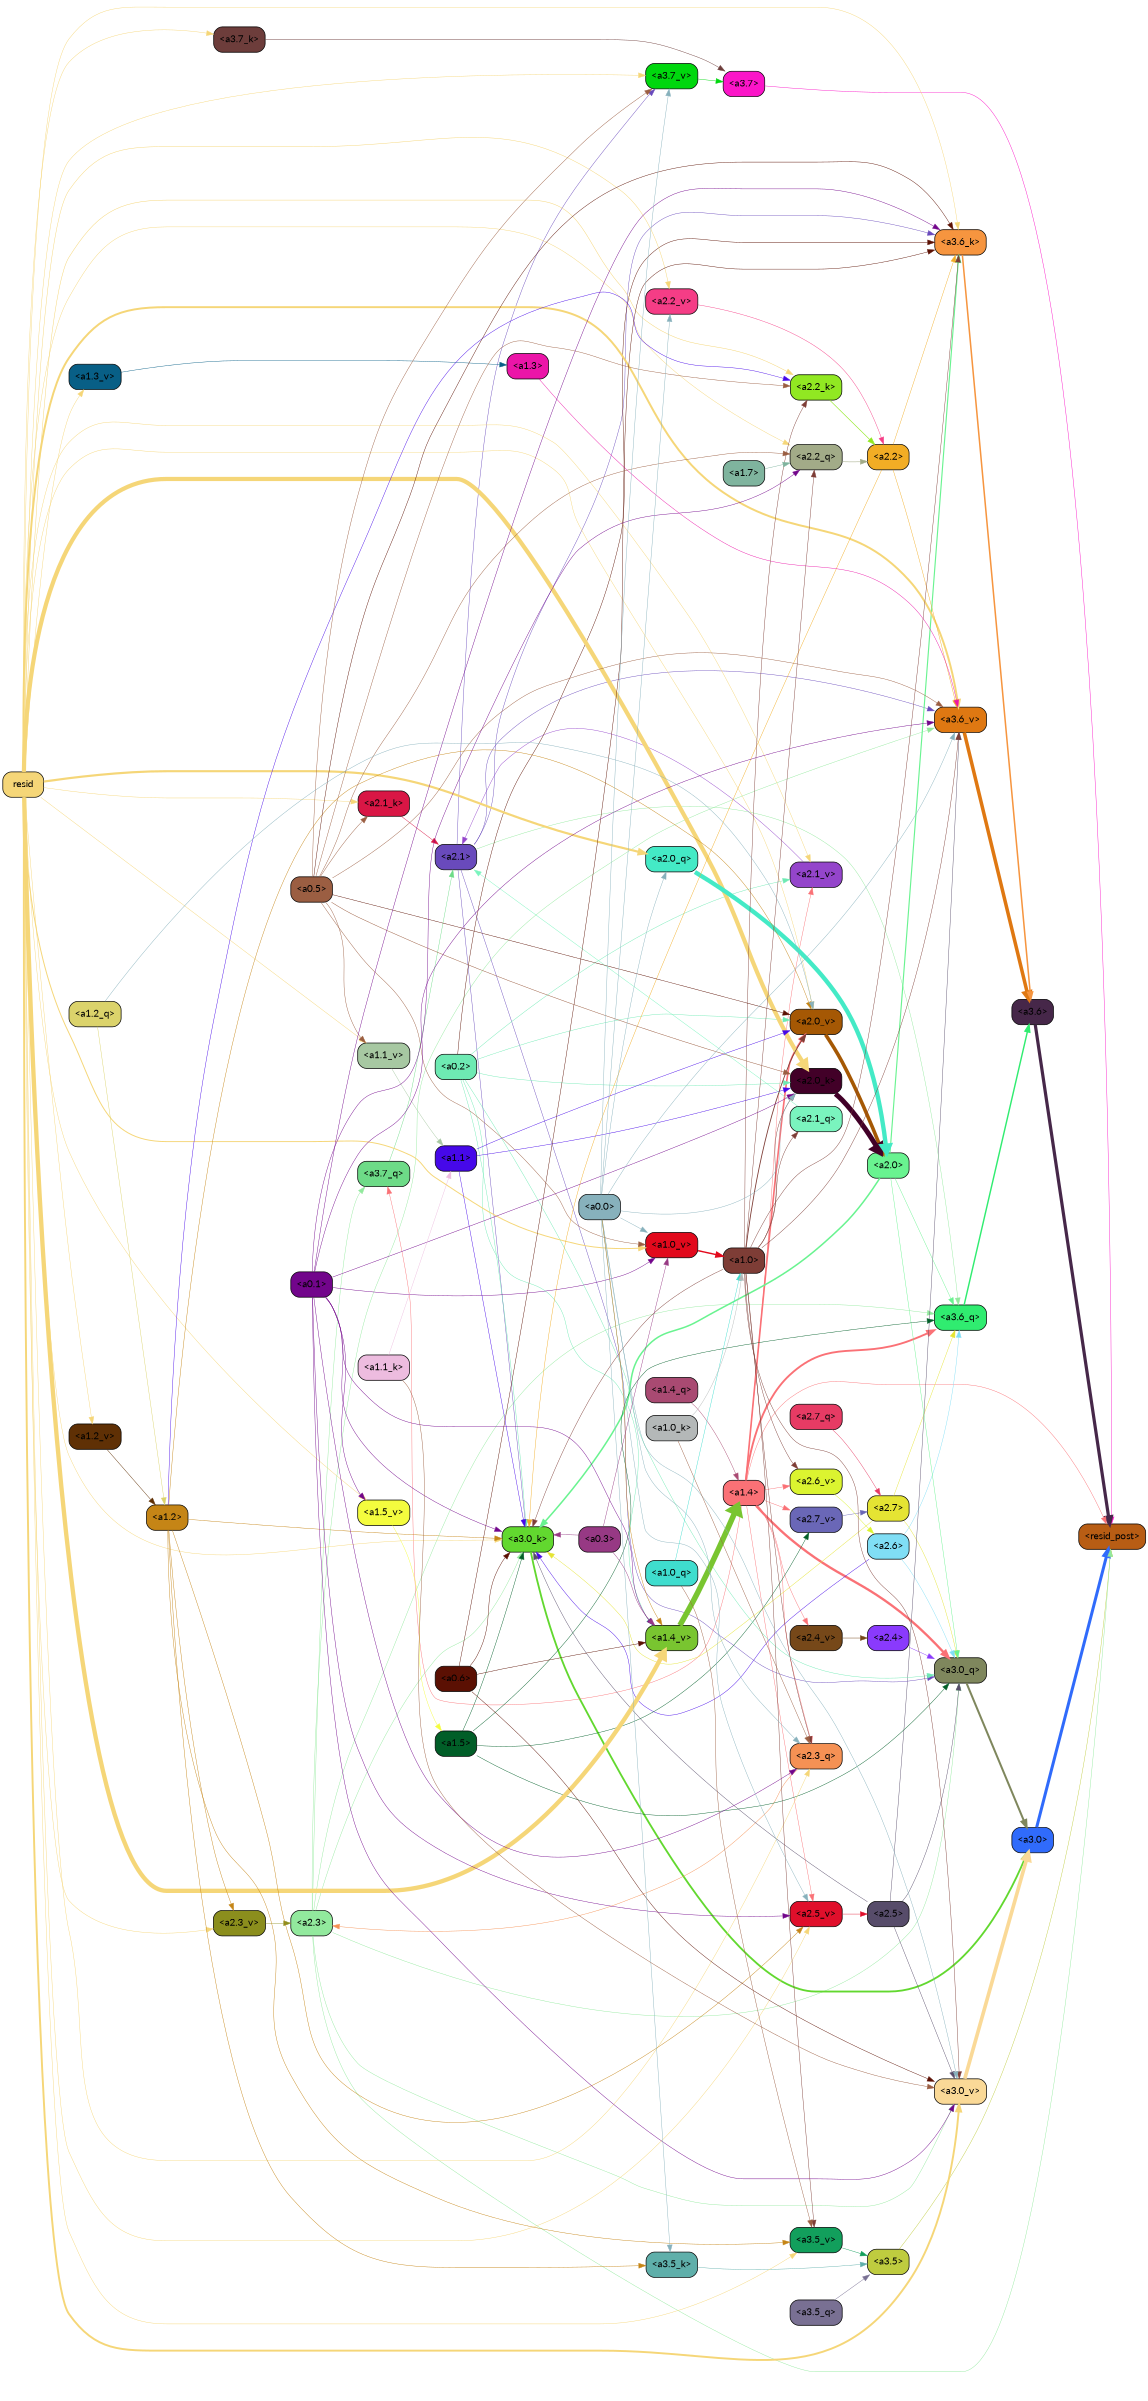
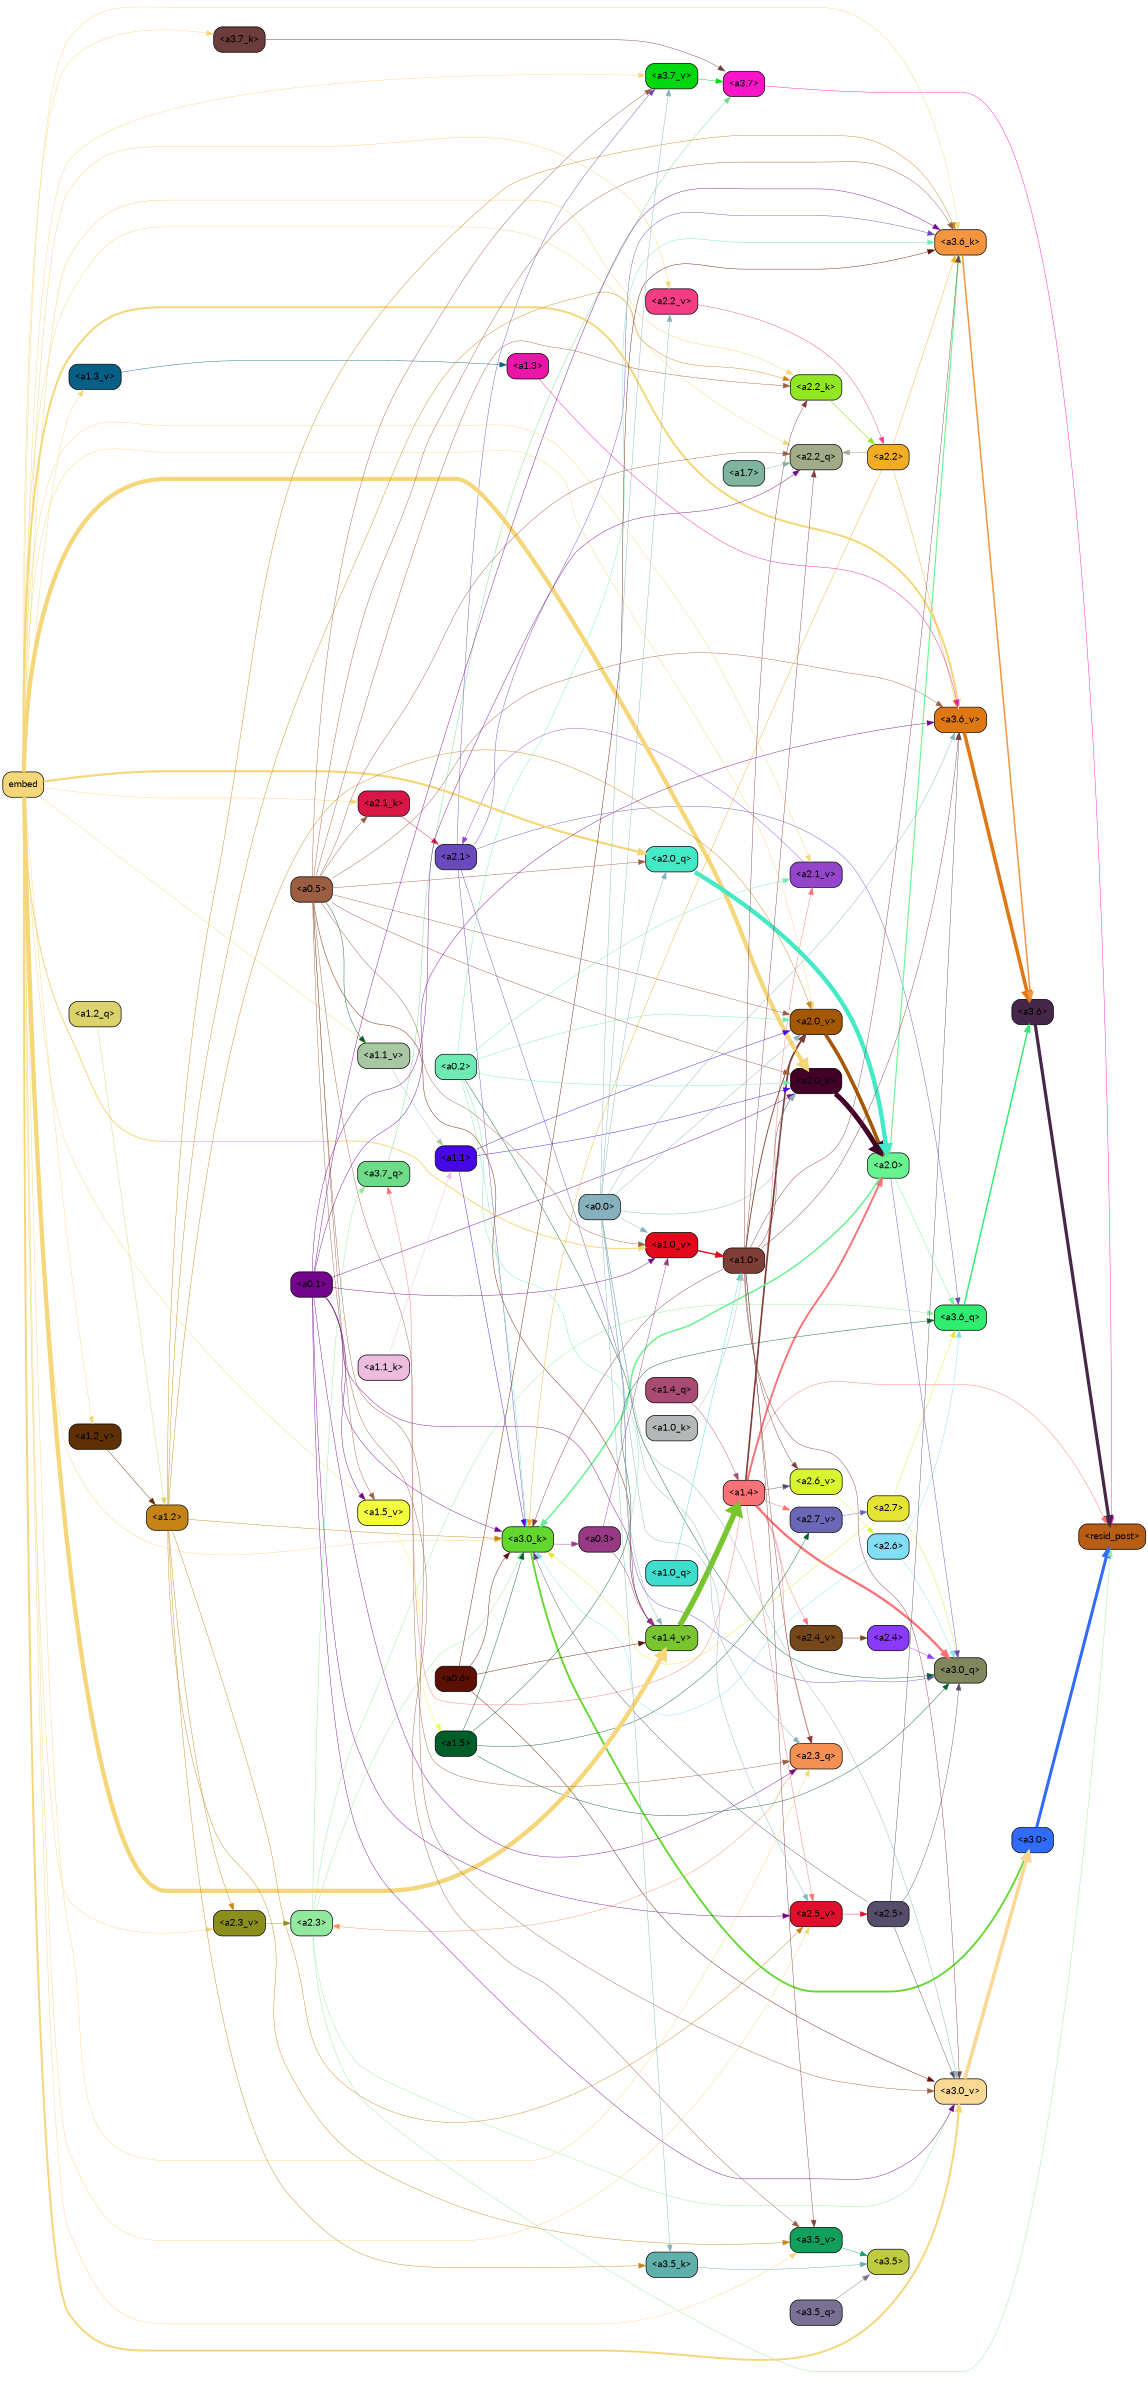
(496, 315) -> (496, 315)
(851, 462) -> (858, 452)
(617, 553) -> (617, 553)
none -> (270, 565)
(652, 675) -> none
(287, 729) -> (287, 729)
(452, 743) -> (705, 1117)
(23, 785) -> (23, 785)
(854, 871) -> (854, 871)
none -> (478, 876)
(558, 953) -> (558, 953)
(344, 970) -> (344, 970)
(432, 985) -> (489, 578)
(816, 1119) -> none
(412, 1182) -> none
none -> (332, 1200)
(767, 1259) -> (767, 1259)
none -> (513, 1323)
(802, 1366) -> (801, 1327)
(921, 1391) -> (921, 1391)
(816, 1417) -> none
(625, 1421) -> (625, 1421)
(661, 1477) -> (661, 1477)
(774, 1488) -> (774, 1488)
(570, 1535) -> (563, 1544)
(743, 1589) -> (429, 1749)
(690, 1710) -> (690, 1710)
(995, 1752) -> none
(513, 1866) -> (423, 1527)
(735, 1904) -> (413, 1744)
(1051, 1918) -> none
(750, 2010) -> none
